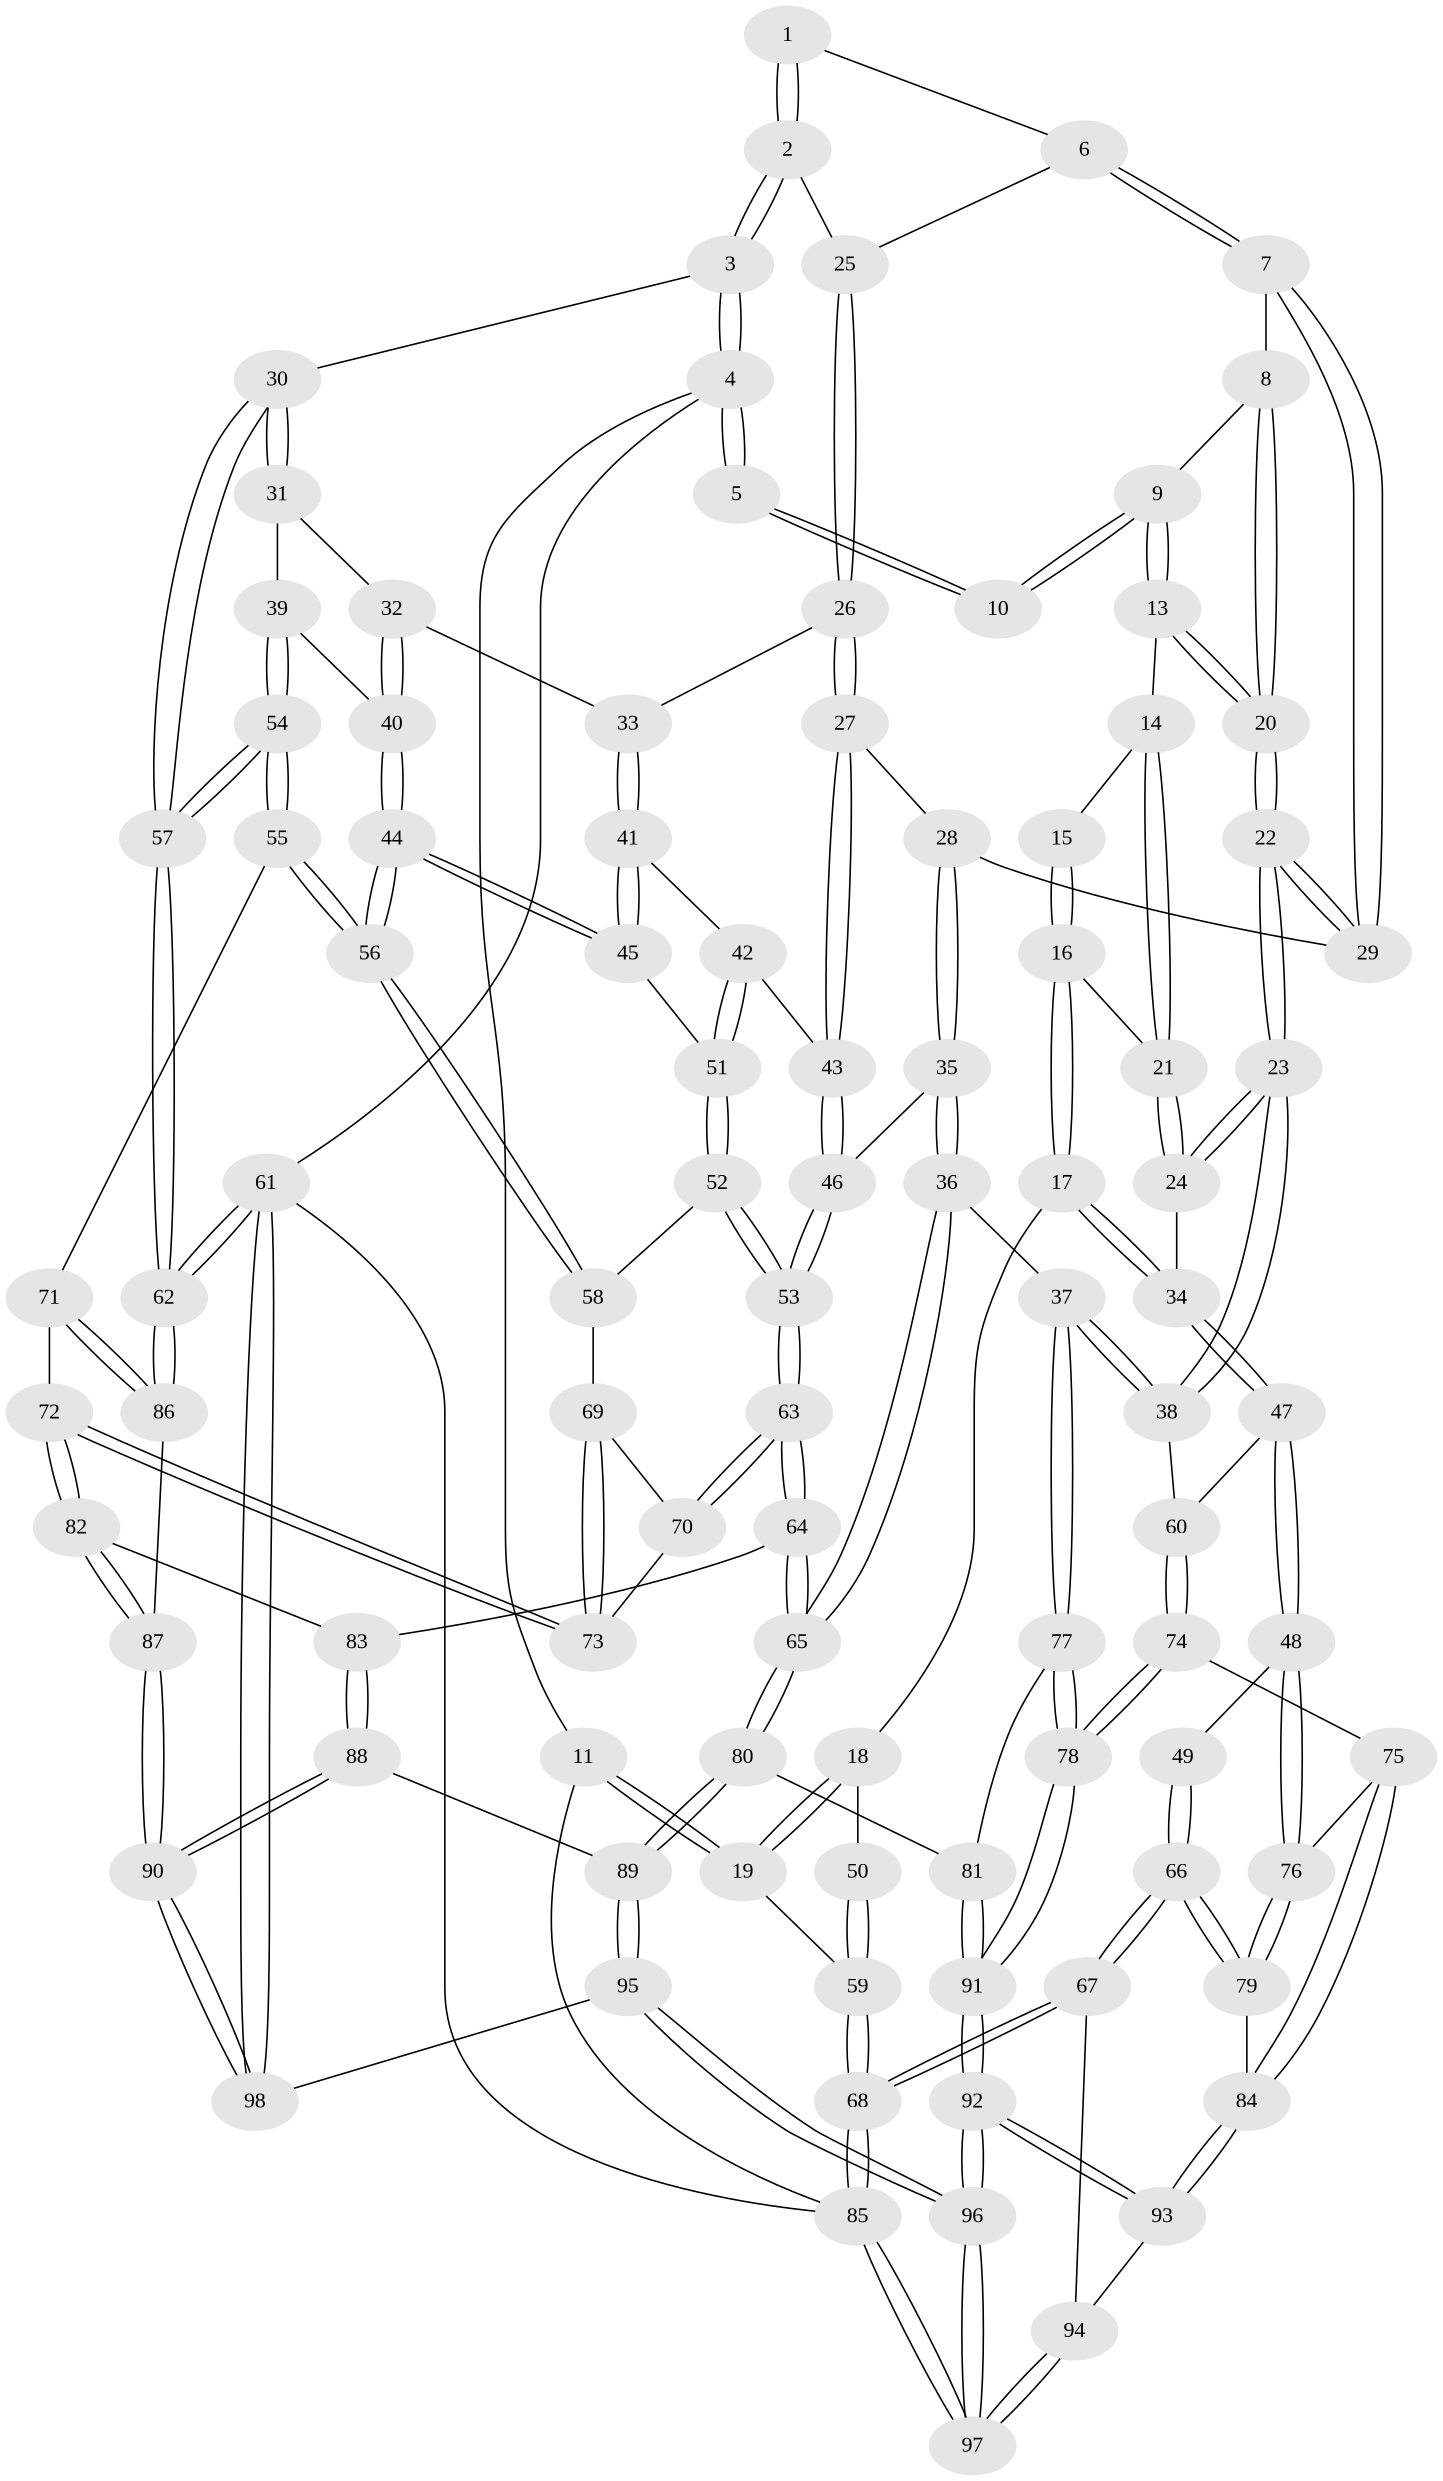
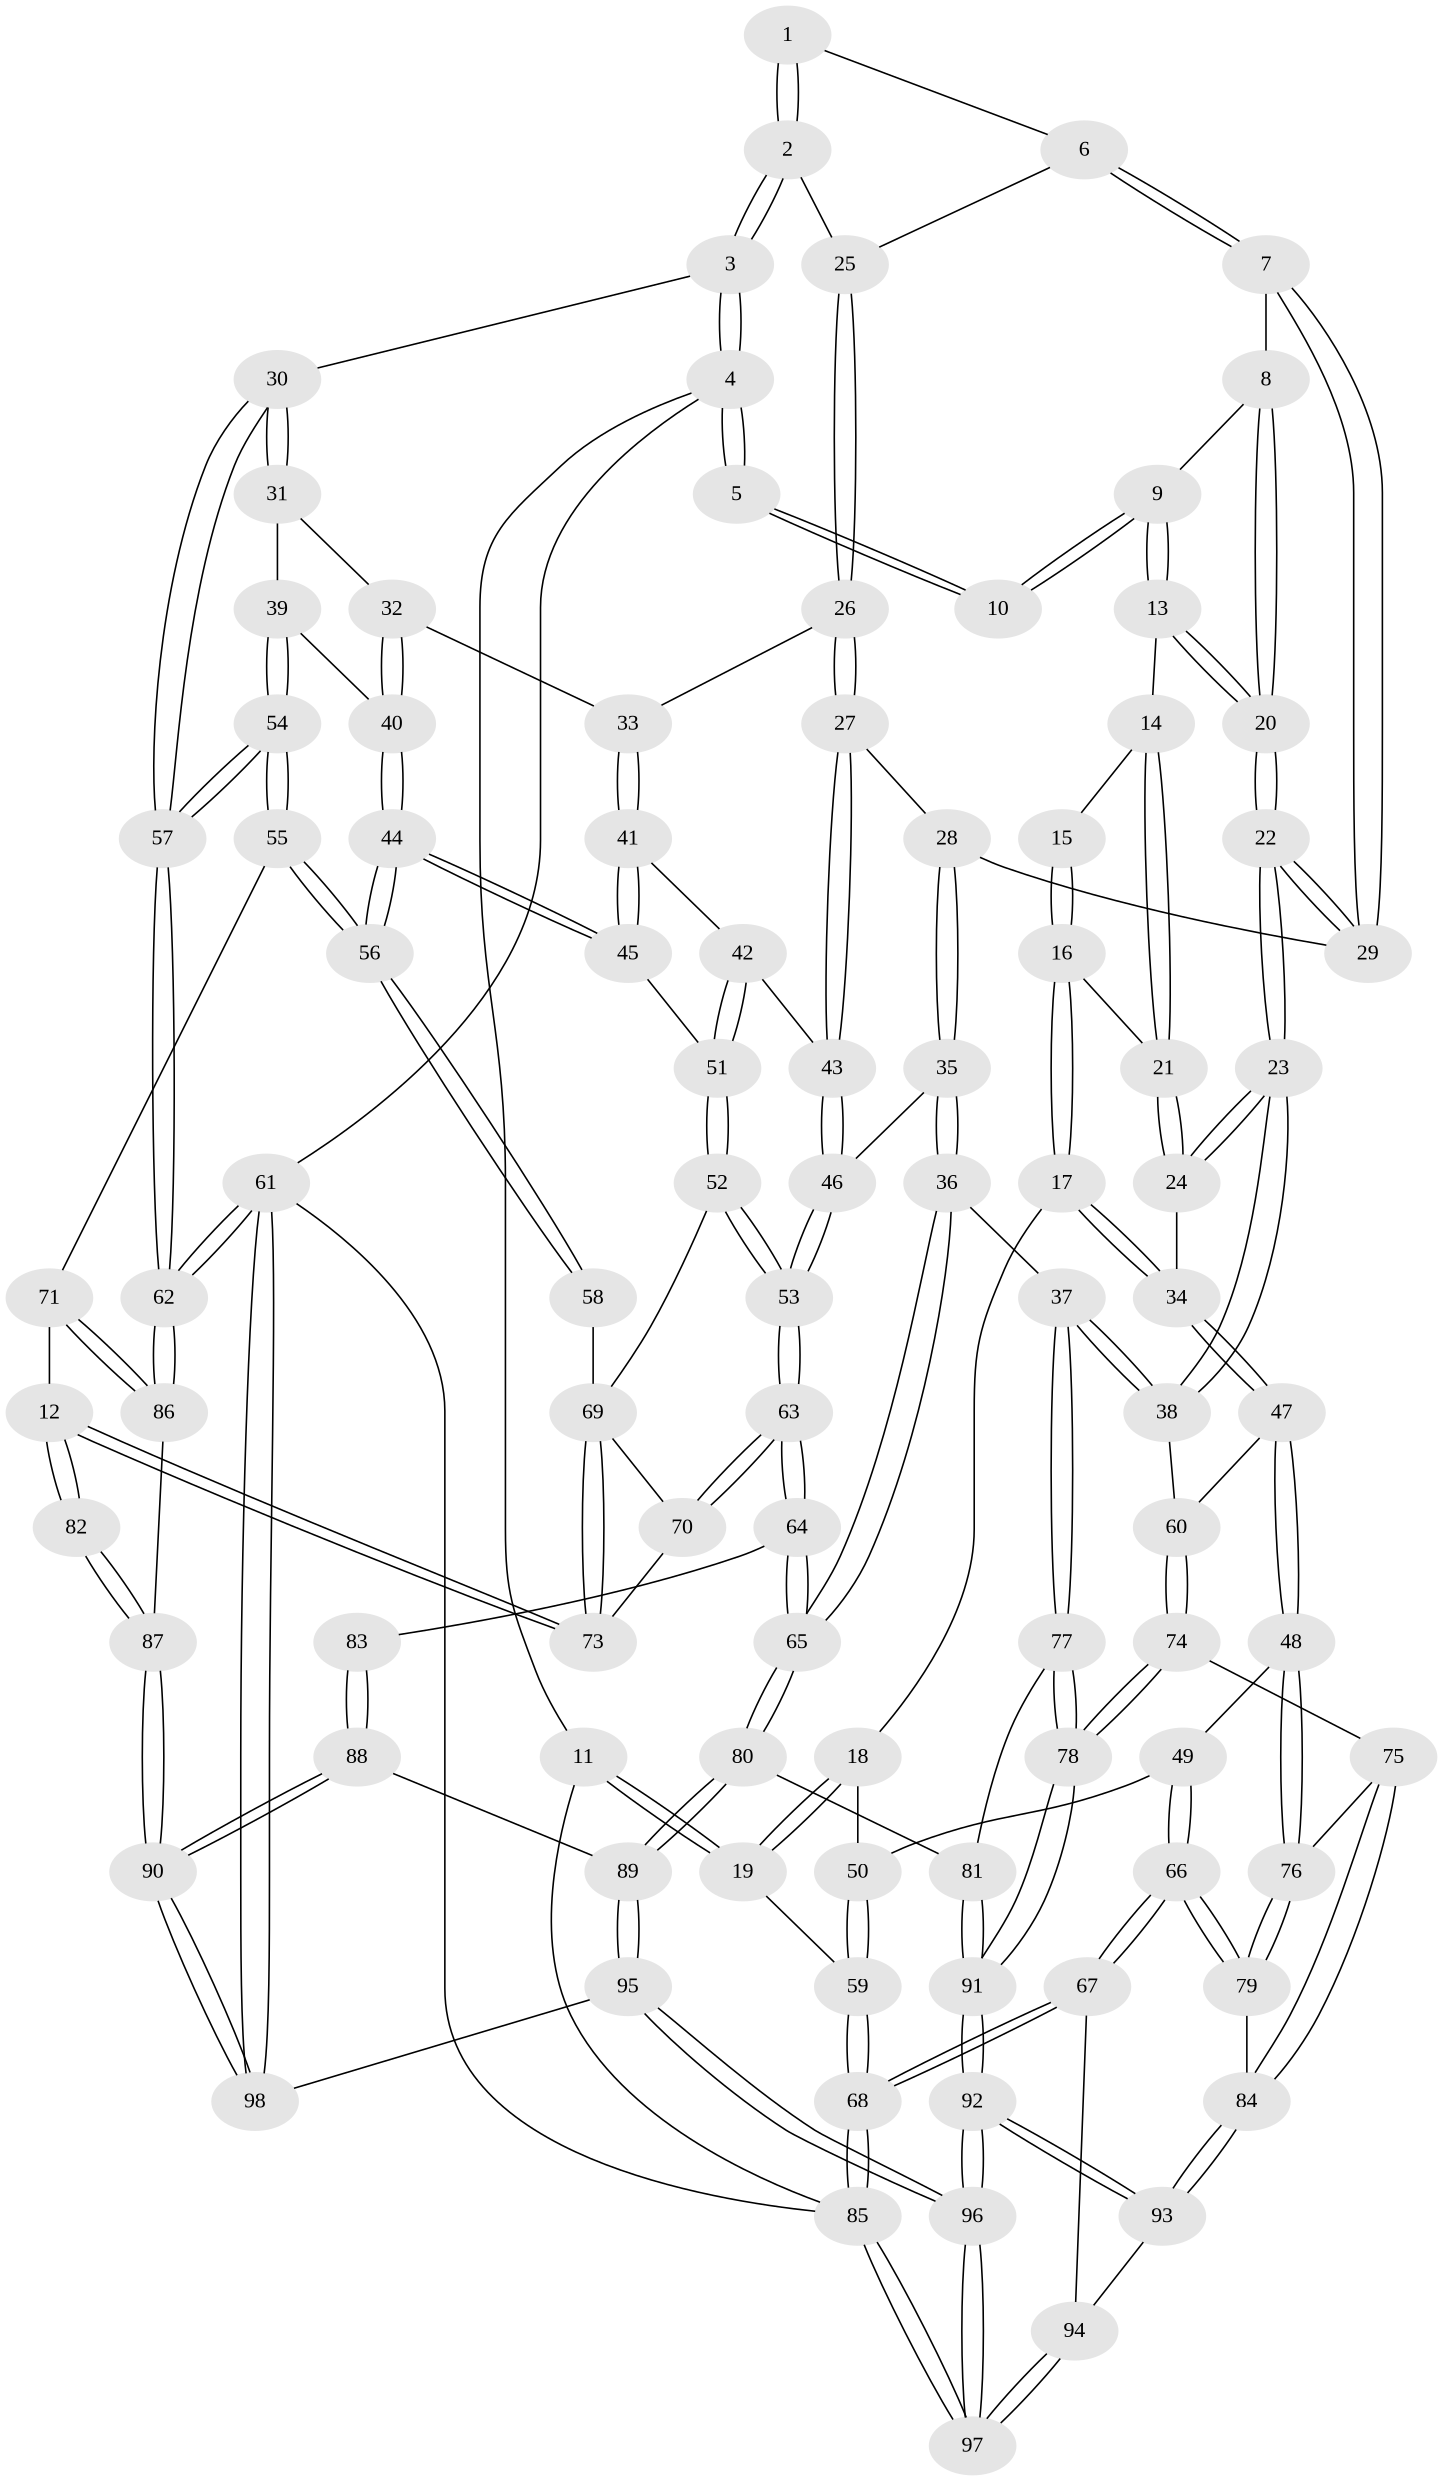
(655, 1241) -> (664, 1302)
(49, 1413) -> (49, 1413)
(217, 1585) -> none
none -> (1020, 1814)
